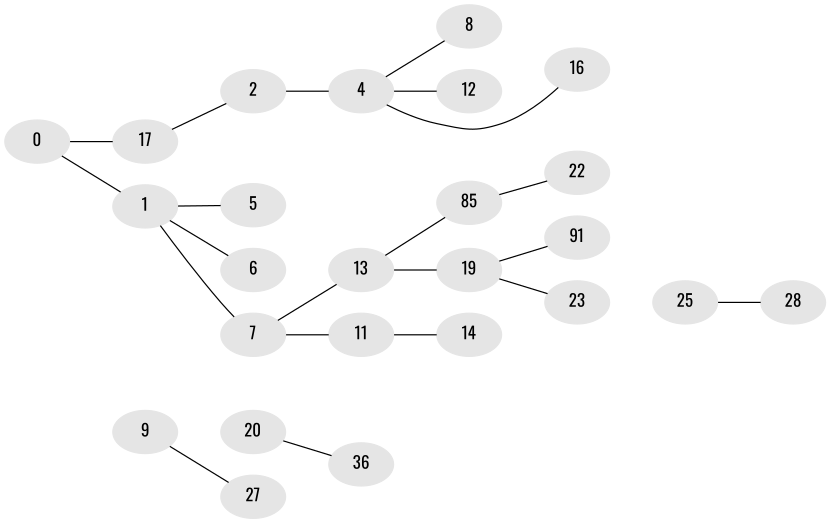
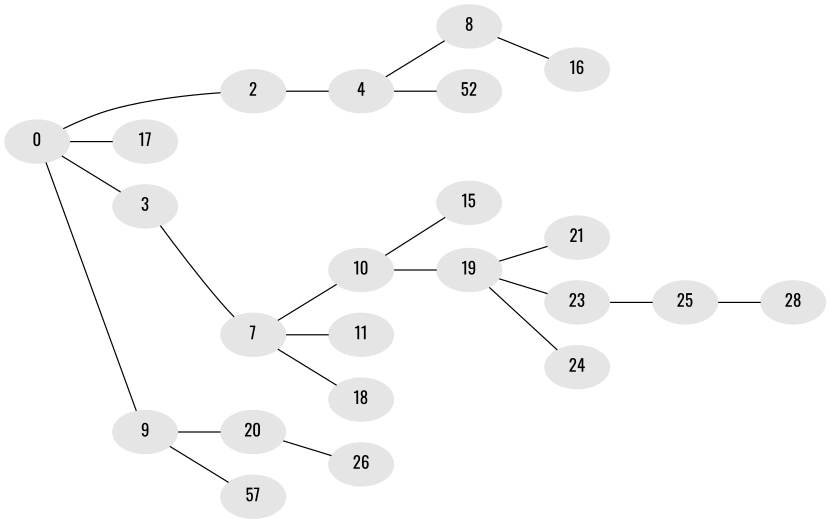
(469, 91) -> (469, 91)
(199, 116) -> (140, 103)
(476, 129) -> (523, 48)
(577, 173) -> none
(469, 203) -> (469, 203)
(253, 205) -> none
(145, 206) -> (145, 206)
(577, 238) -> (577, 238)
(253, 270) -> none
(361, 270) -> (361, 270)
none -> (91, 287)
none -> (631, 302)
(469, 335) -> none
none -> (577, 367)
none -> (361, 400)
none -> (199, 432)
(361, 464) -> (361, 464)
(253, 497) -> (253, 497)
